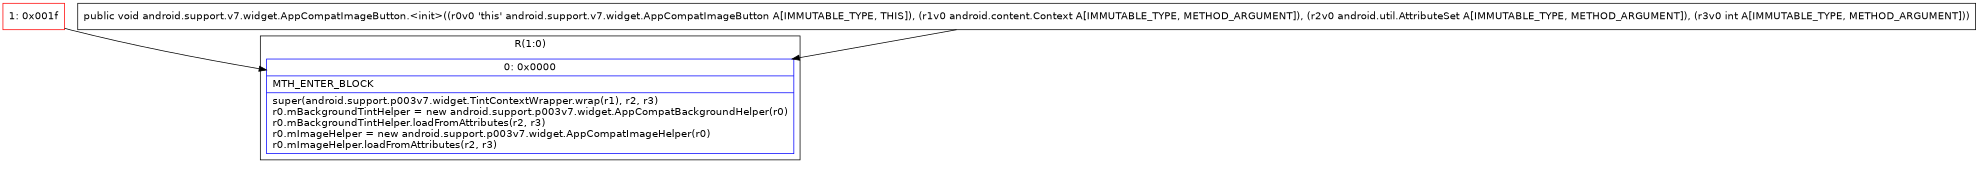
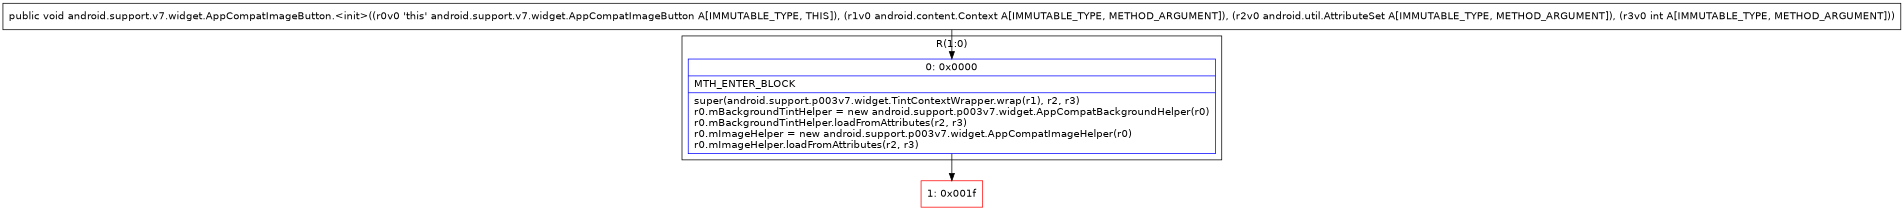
(161, 51) -> (952, 164)
